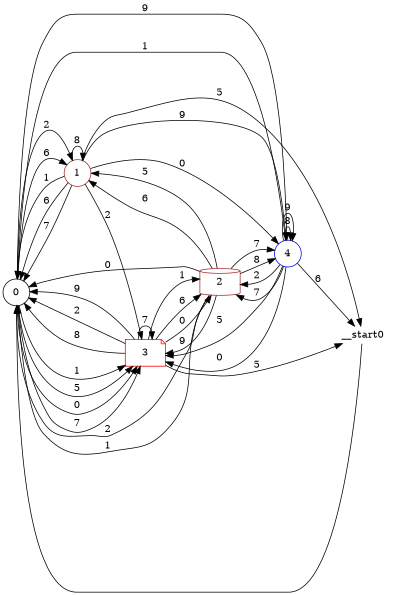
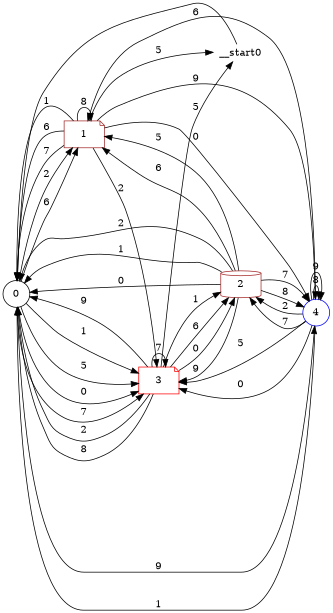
(78, 173) -> (84, 134)
(323, 292) -> (281, 54)
